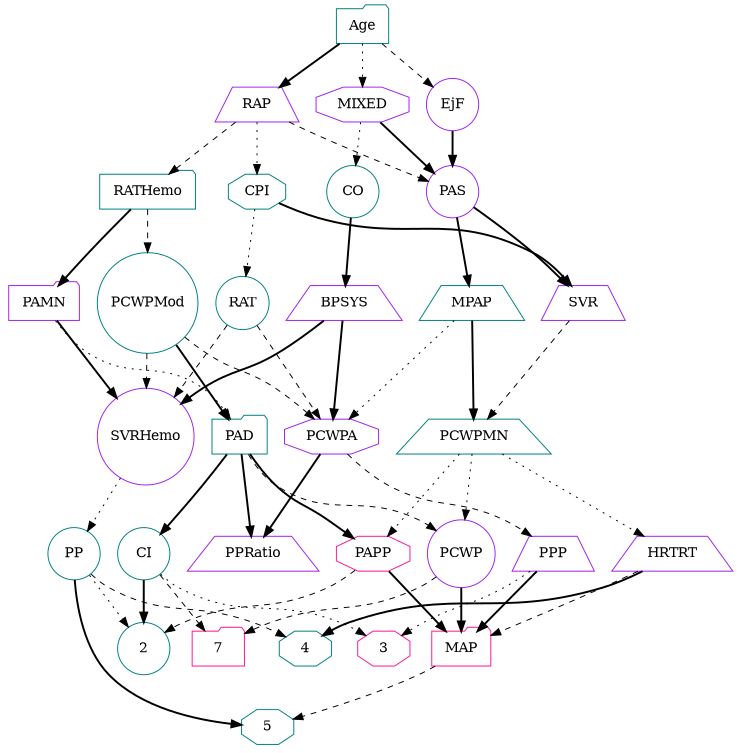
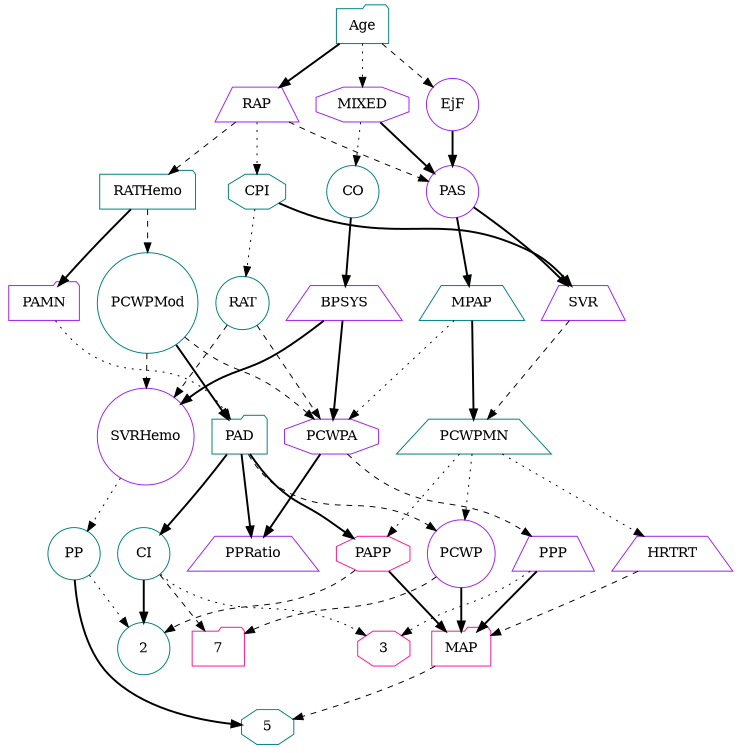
(86, 359) -> none
(305, 649) -> none
